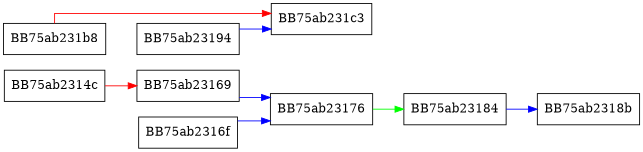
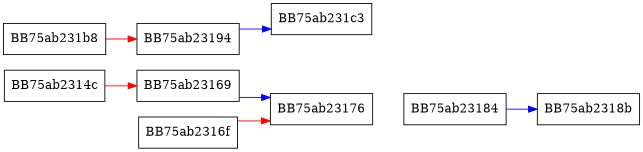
(154, 13) -> (117, 39)
(384, 109) -> none
(250, 121) -> (250, 121)
